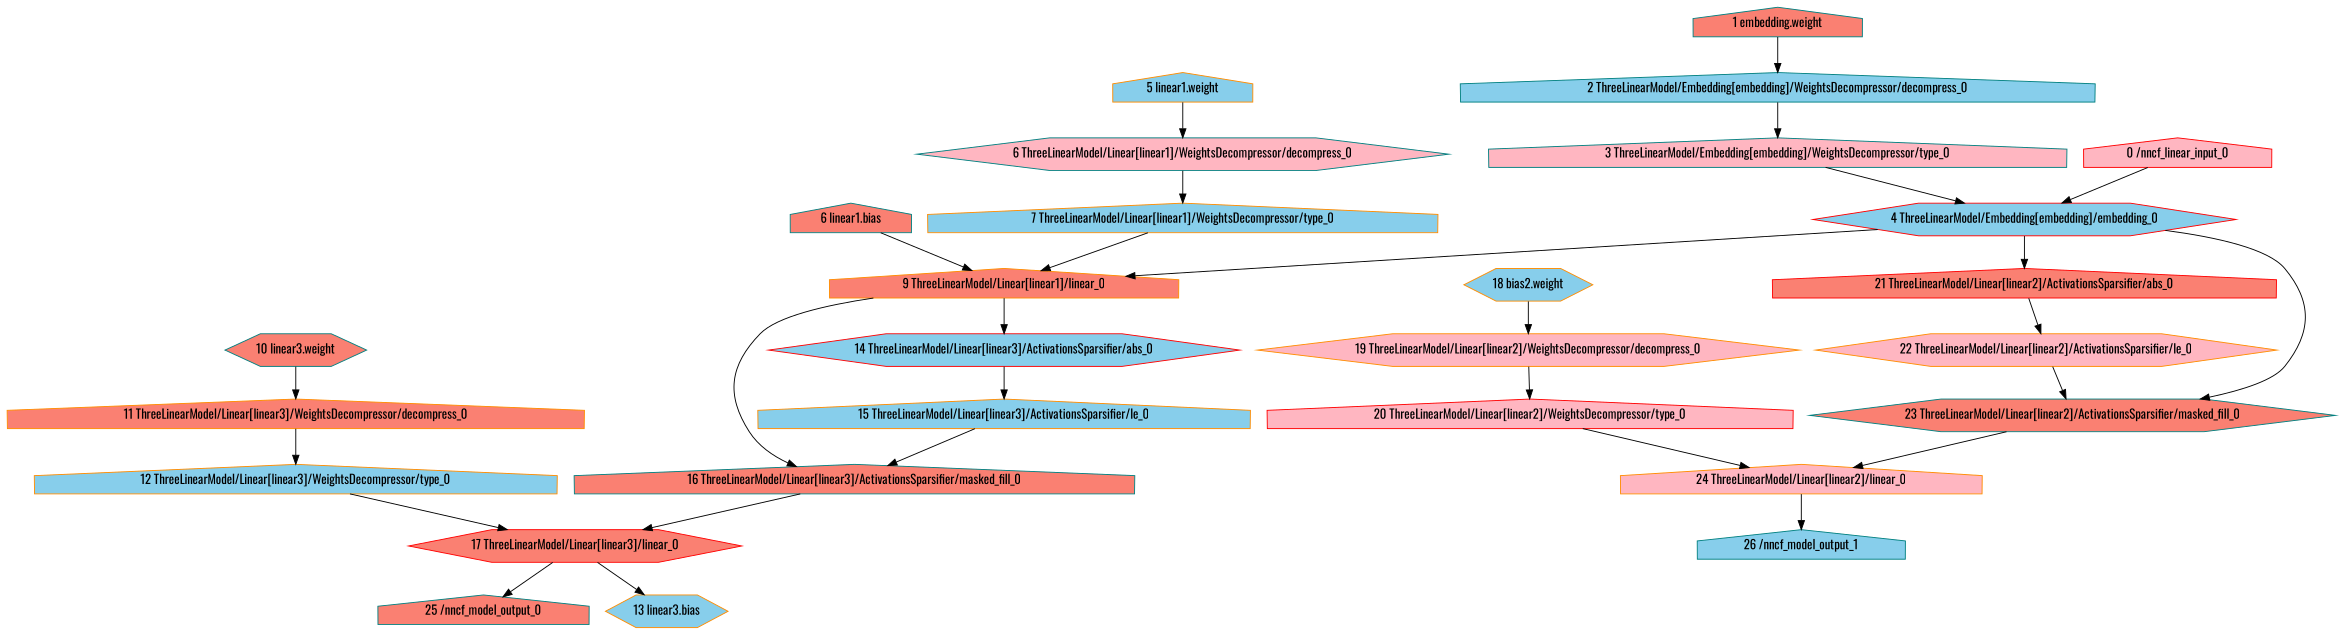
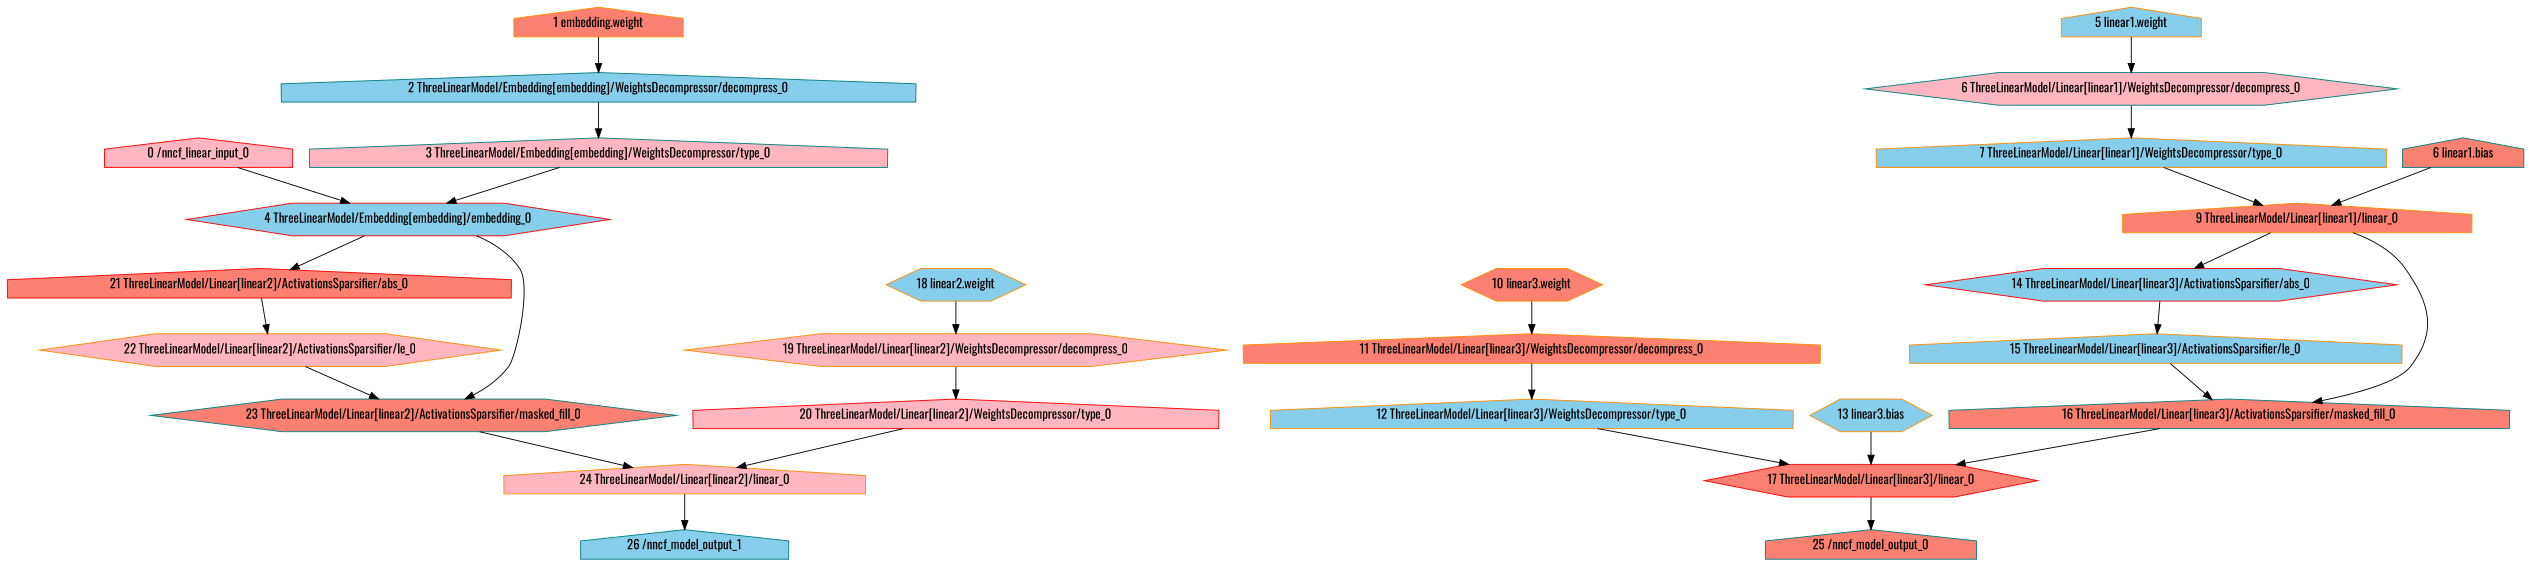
(1778, 24) -> (599, 24)
(1506, 253) -> none
(1528, 285) -> (956, 285)
(296, 350) -> (1532, 285)
(617, 576) -> (1871, 444)
